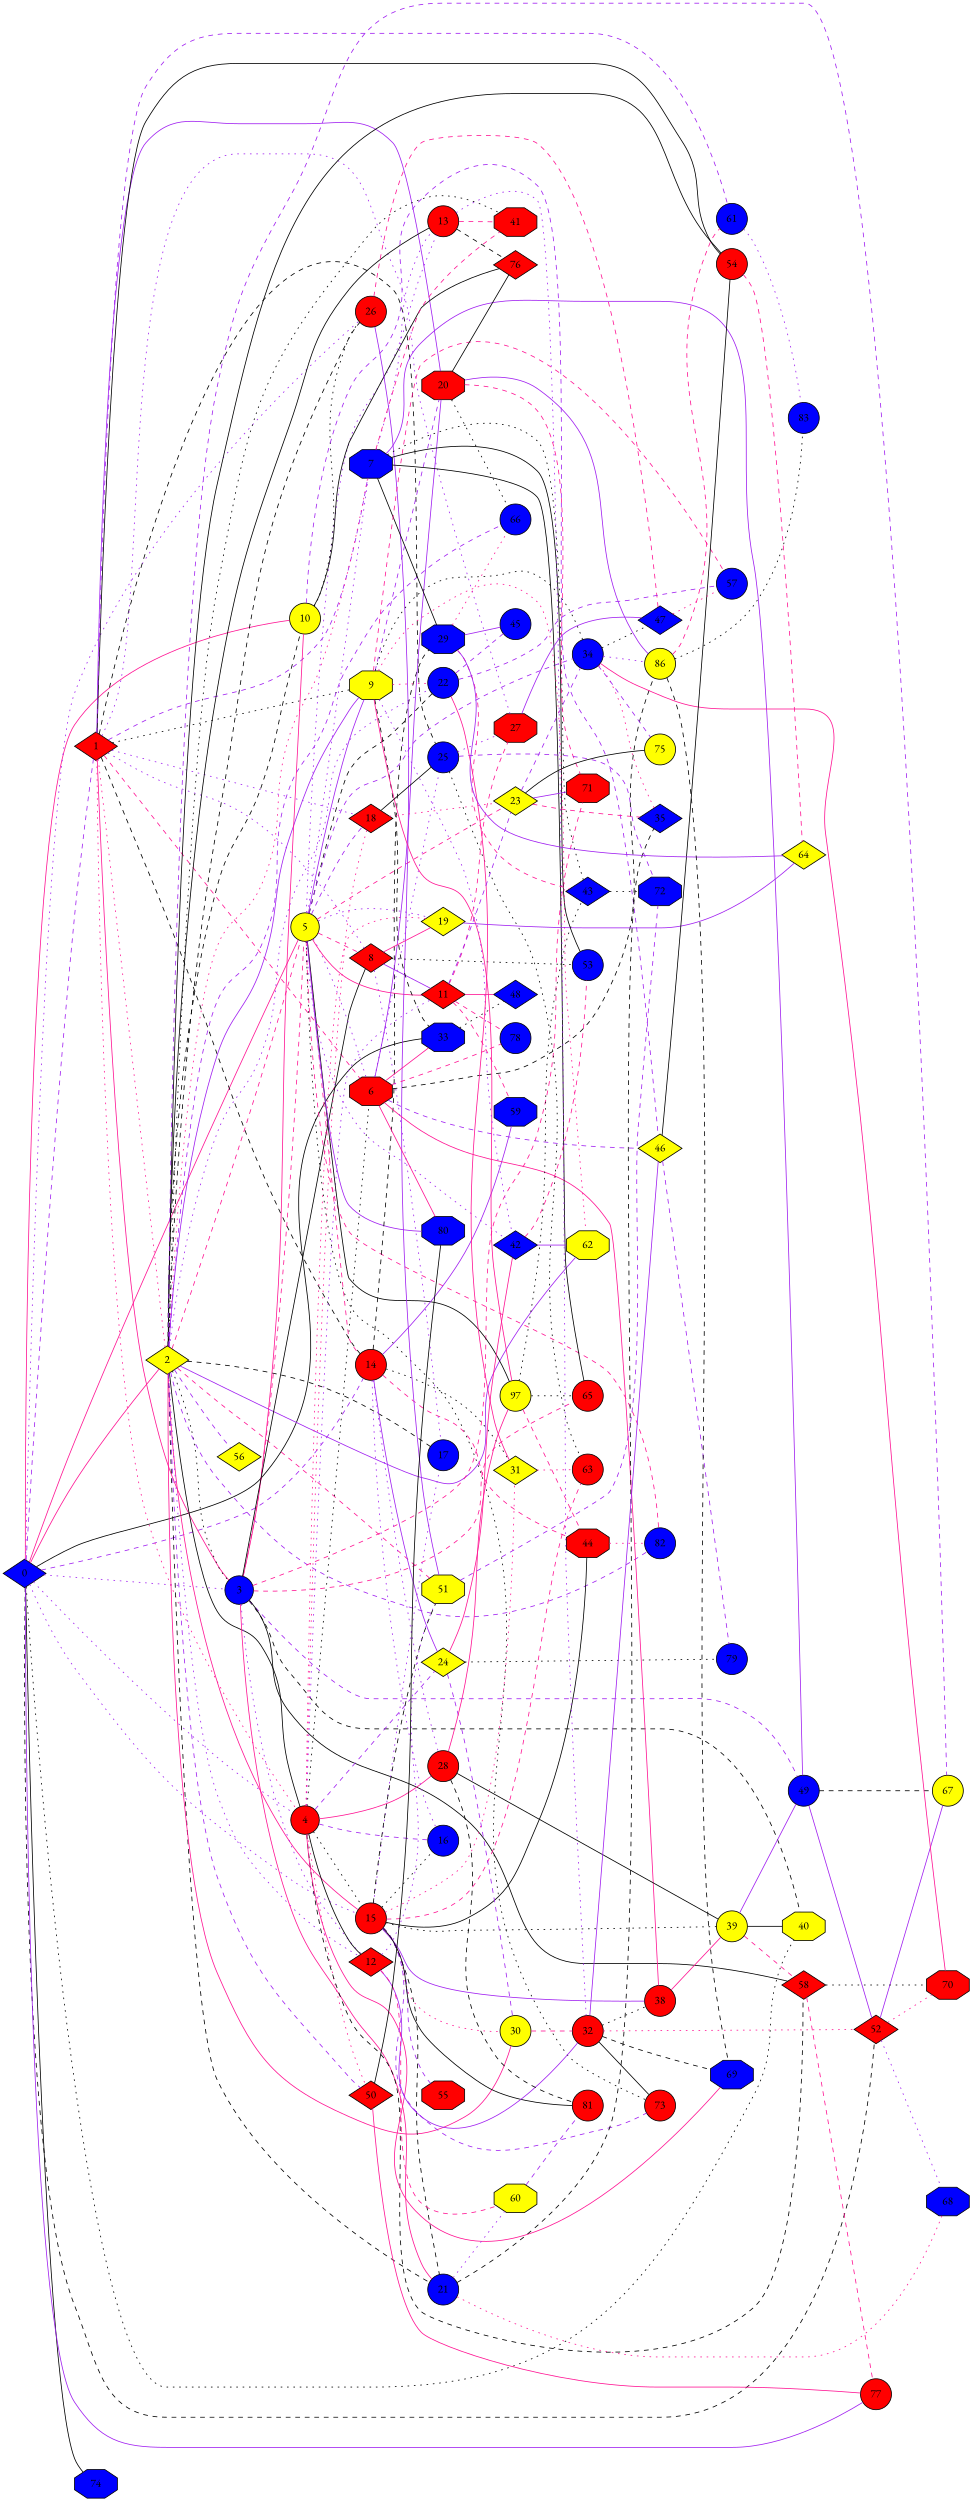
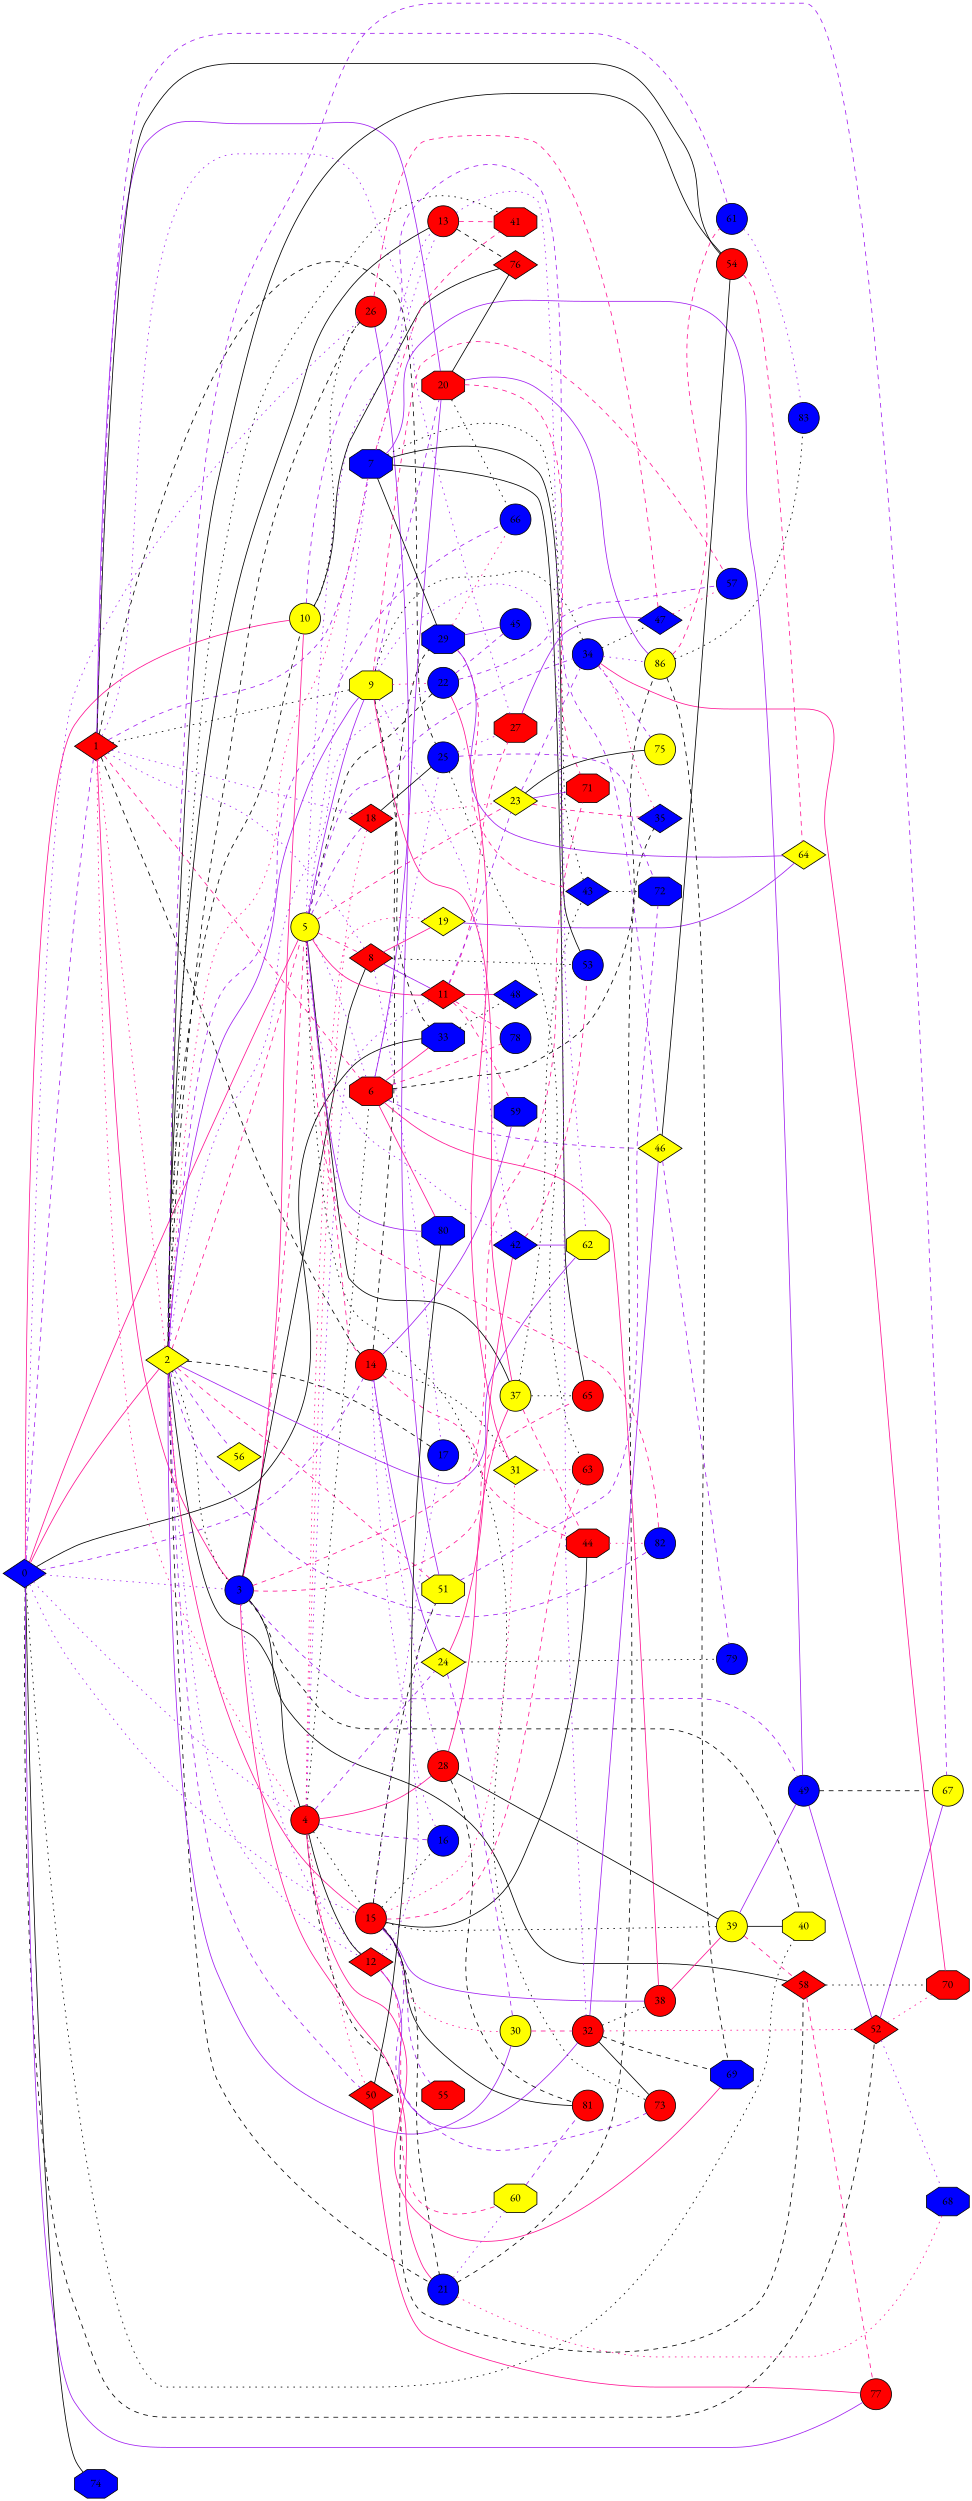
(541, 611) -> (541, 611)
(373, 909) -> none
(516, 1396) -> (516, 1396)
(199, 1904) -> (199, 1904)
